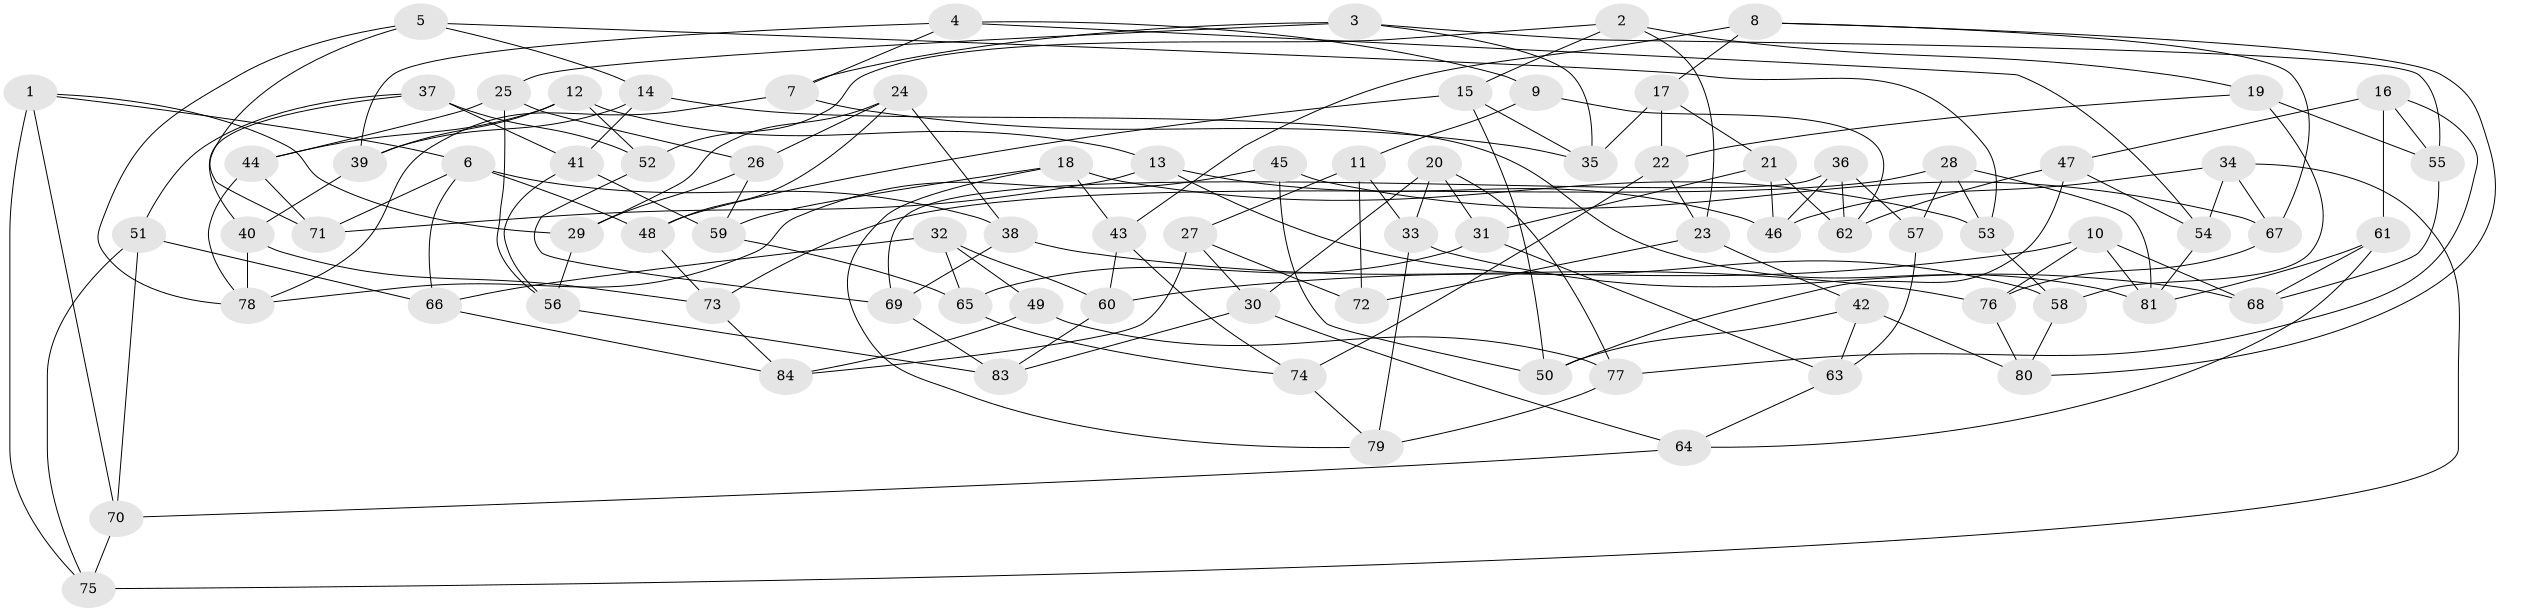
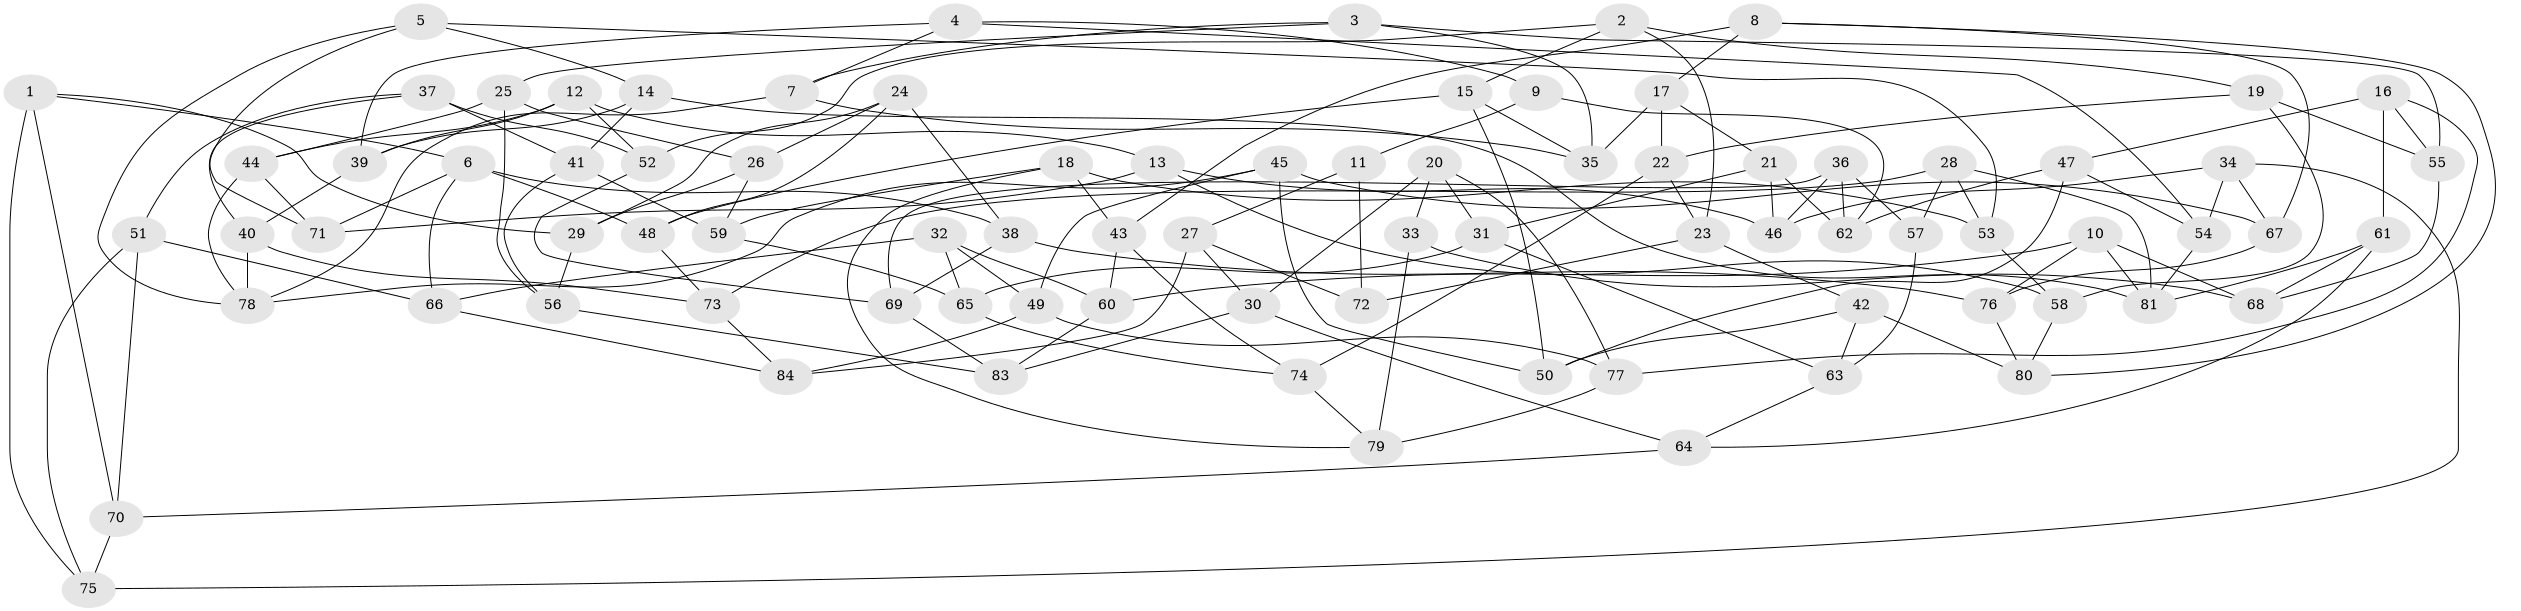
none -> (1128, 201)
(1391, 207) -> none
